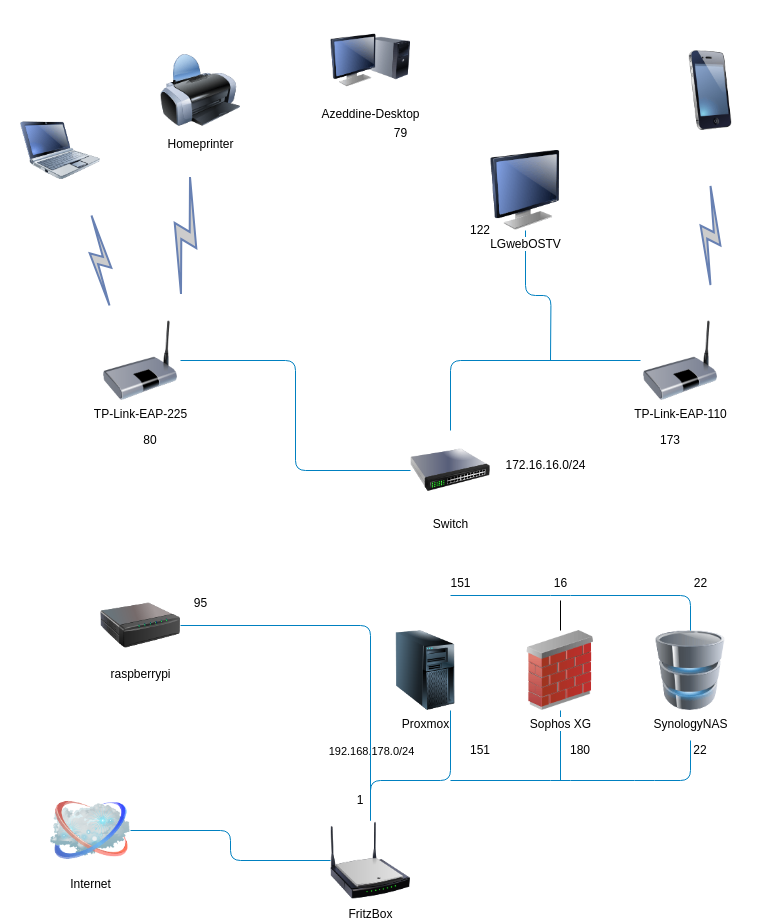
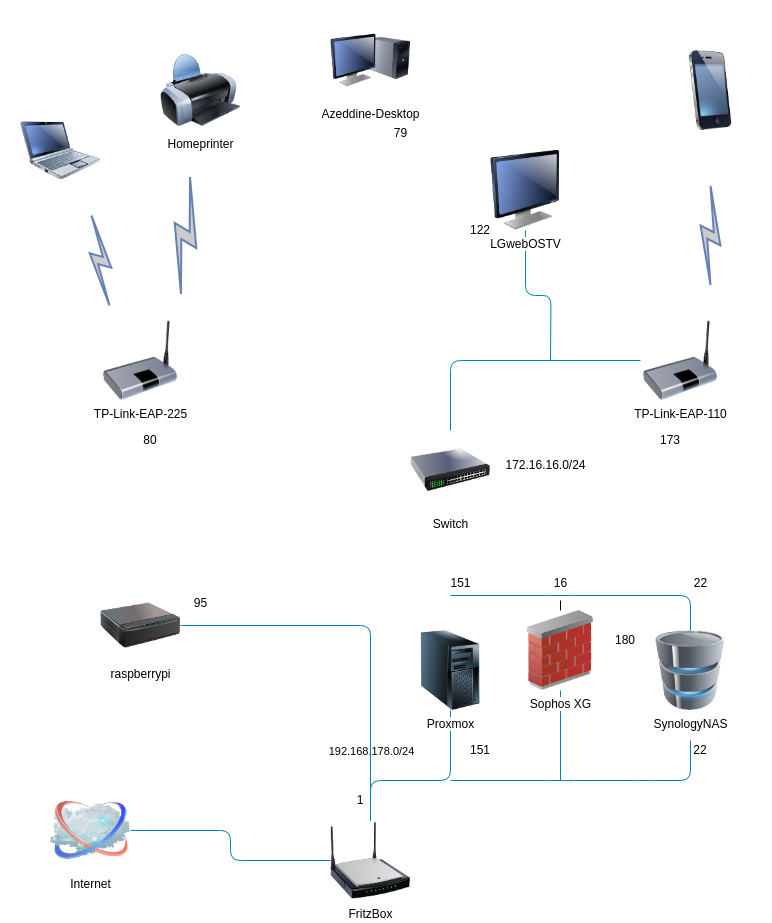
(296, 416) -> none
(426, 671) -> (451, 671)
(561, 671) -> (561, 651)
(581, 751) -> (626, 641)
